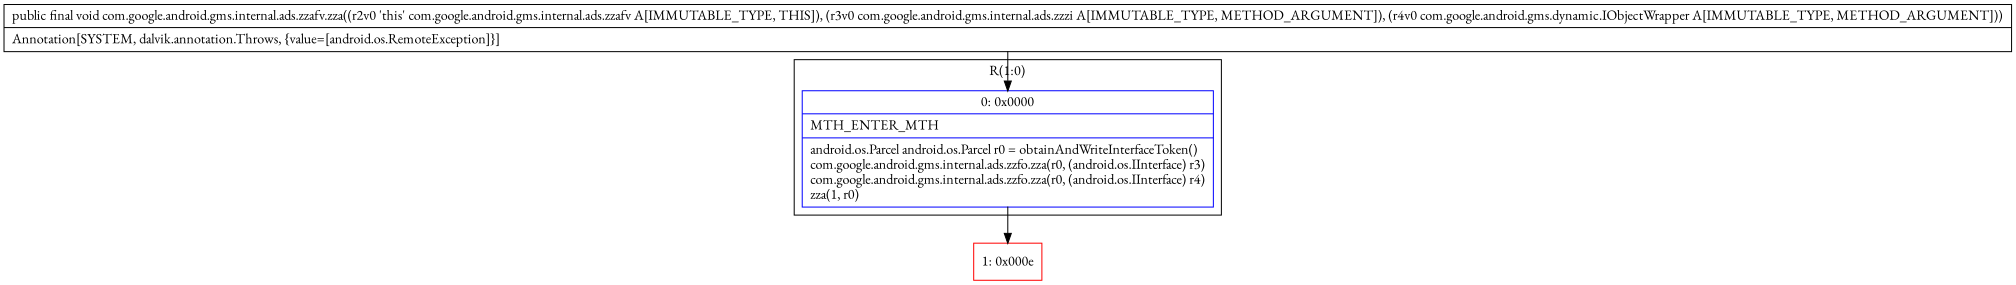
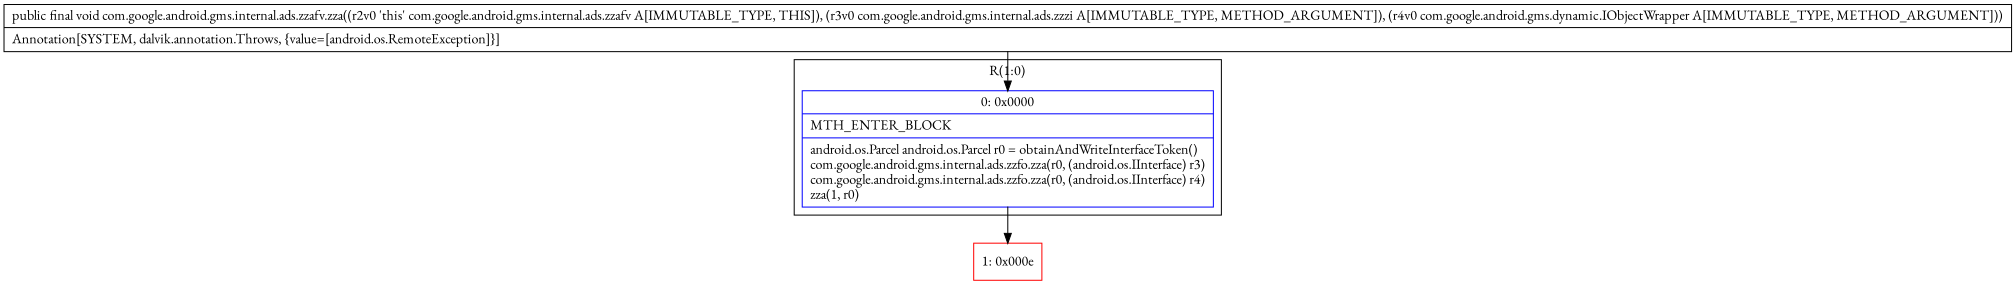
(875, 125) -> (881, 125)
